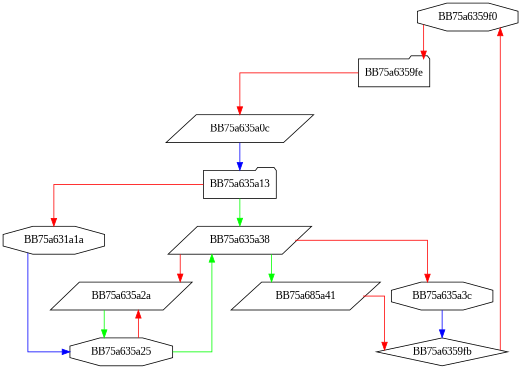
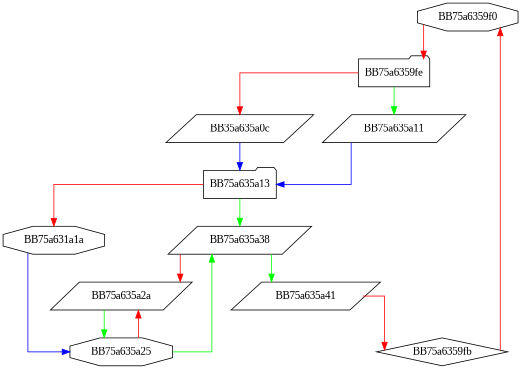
(240, 129) -> (240, 129)
none -> (394, 129)
(306, 296) -> (306, 296)
(442, 296) -> none
